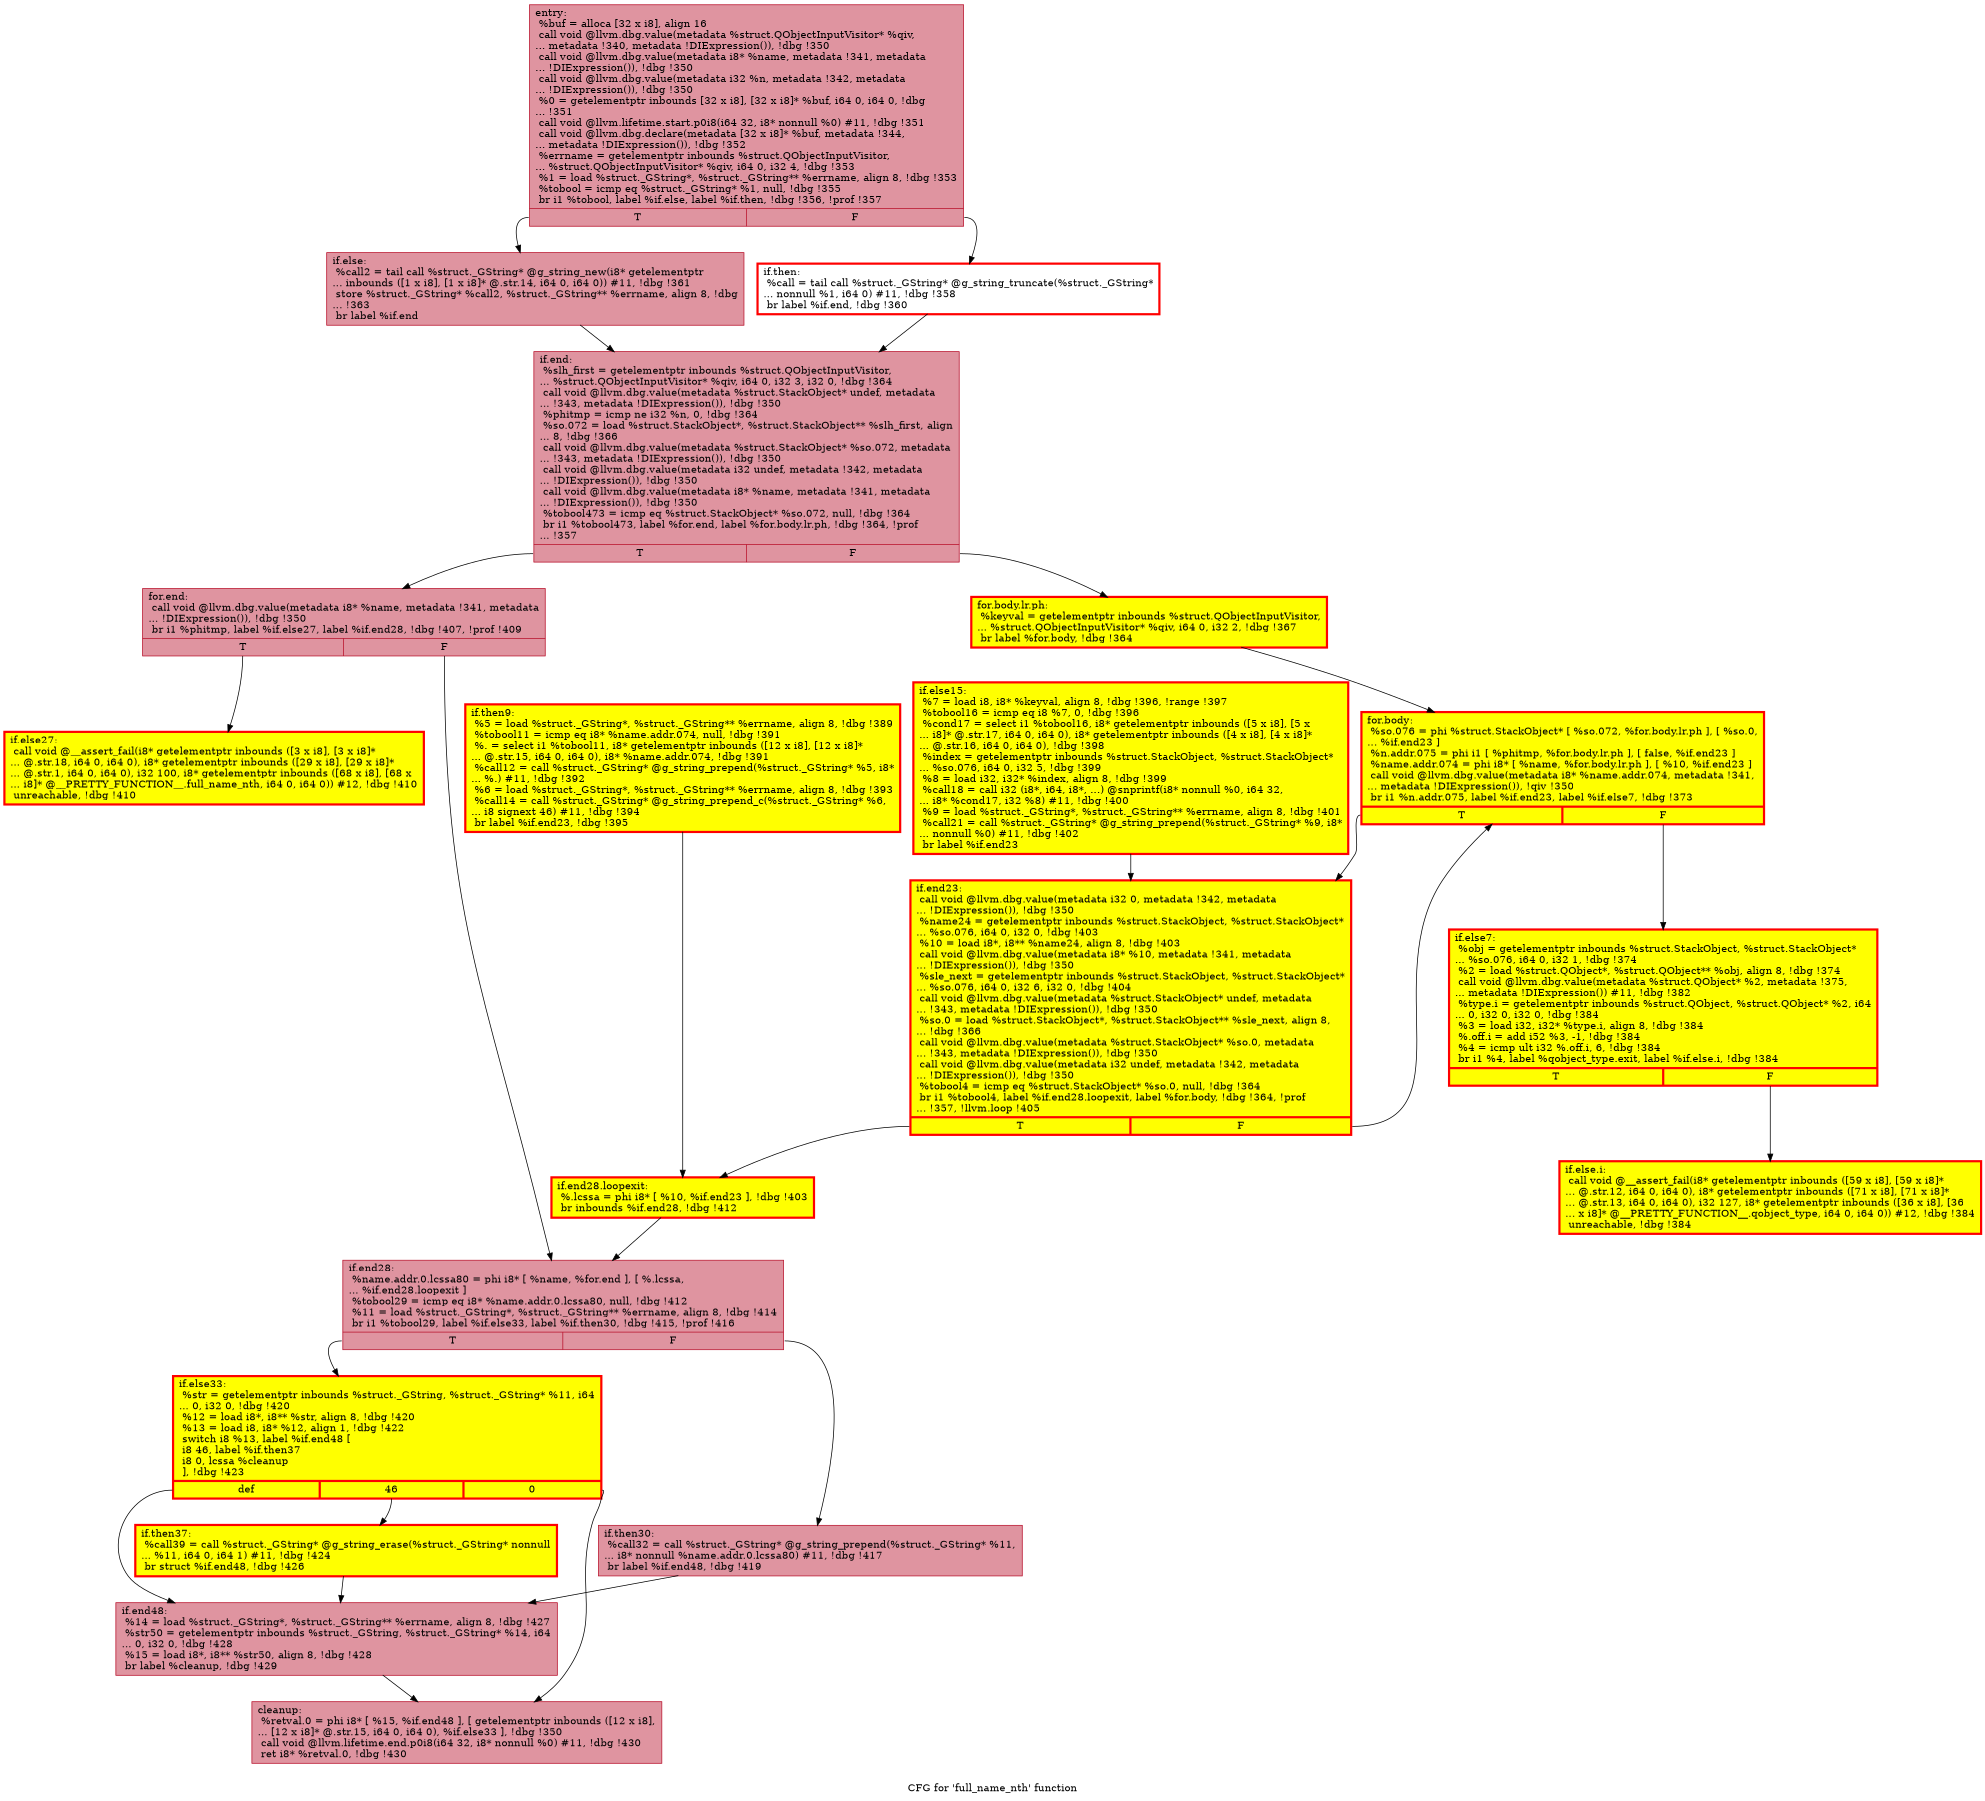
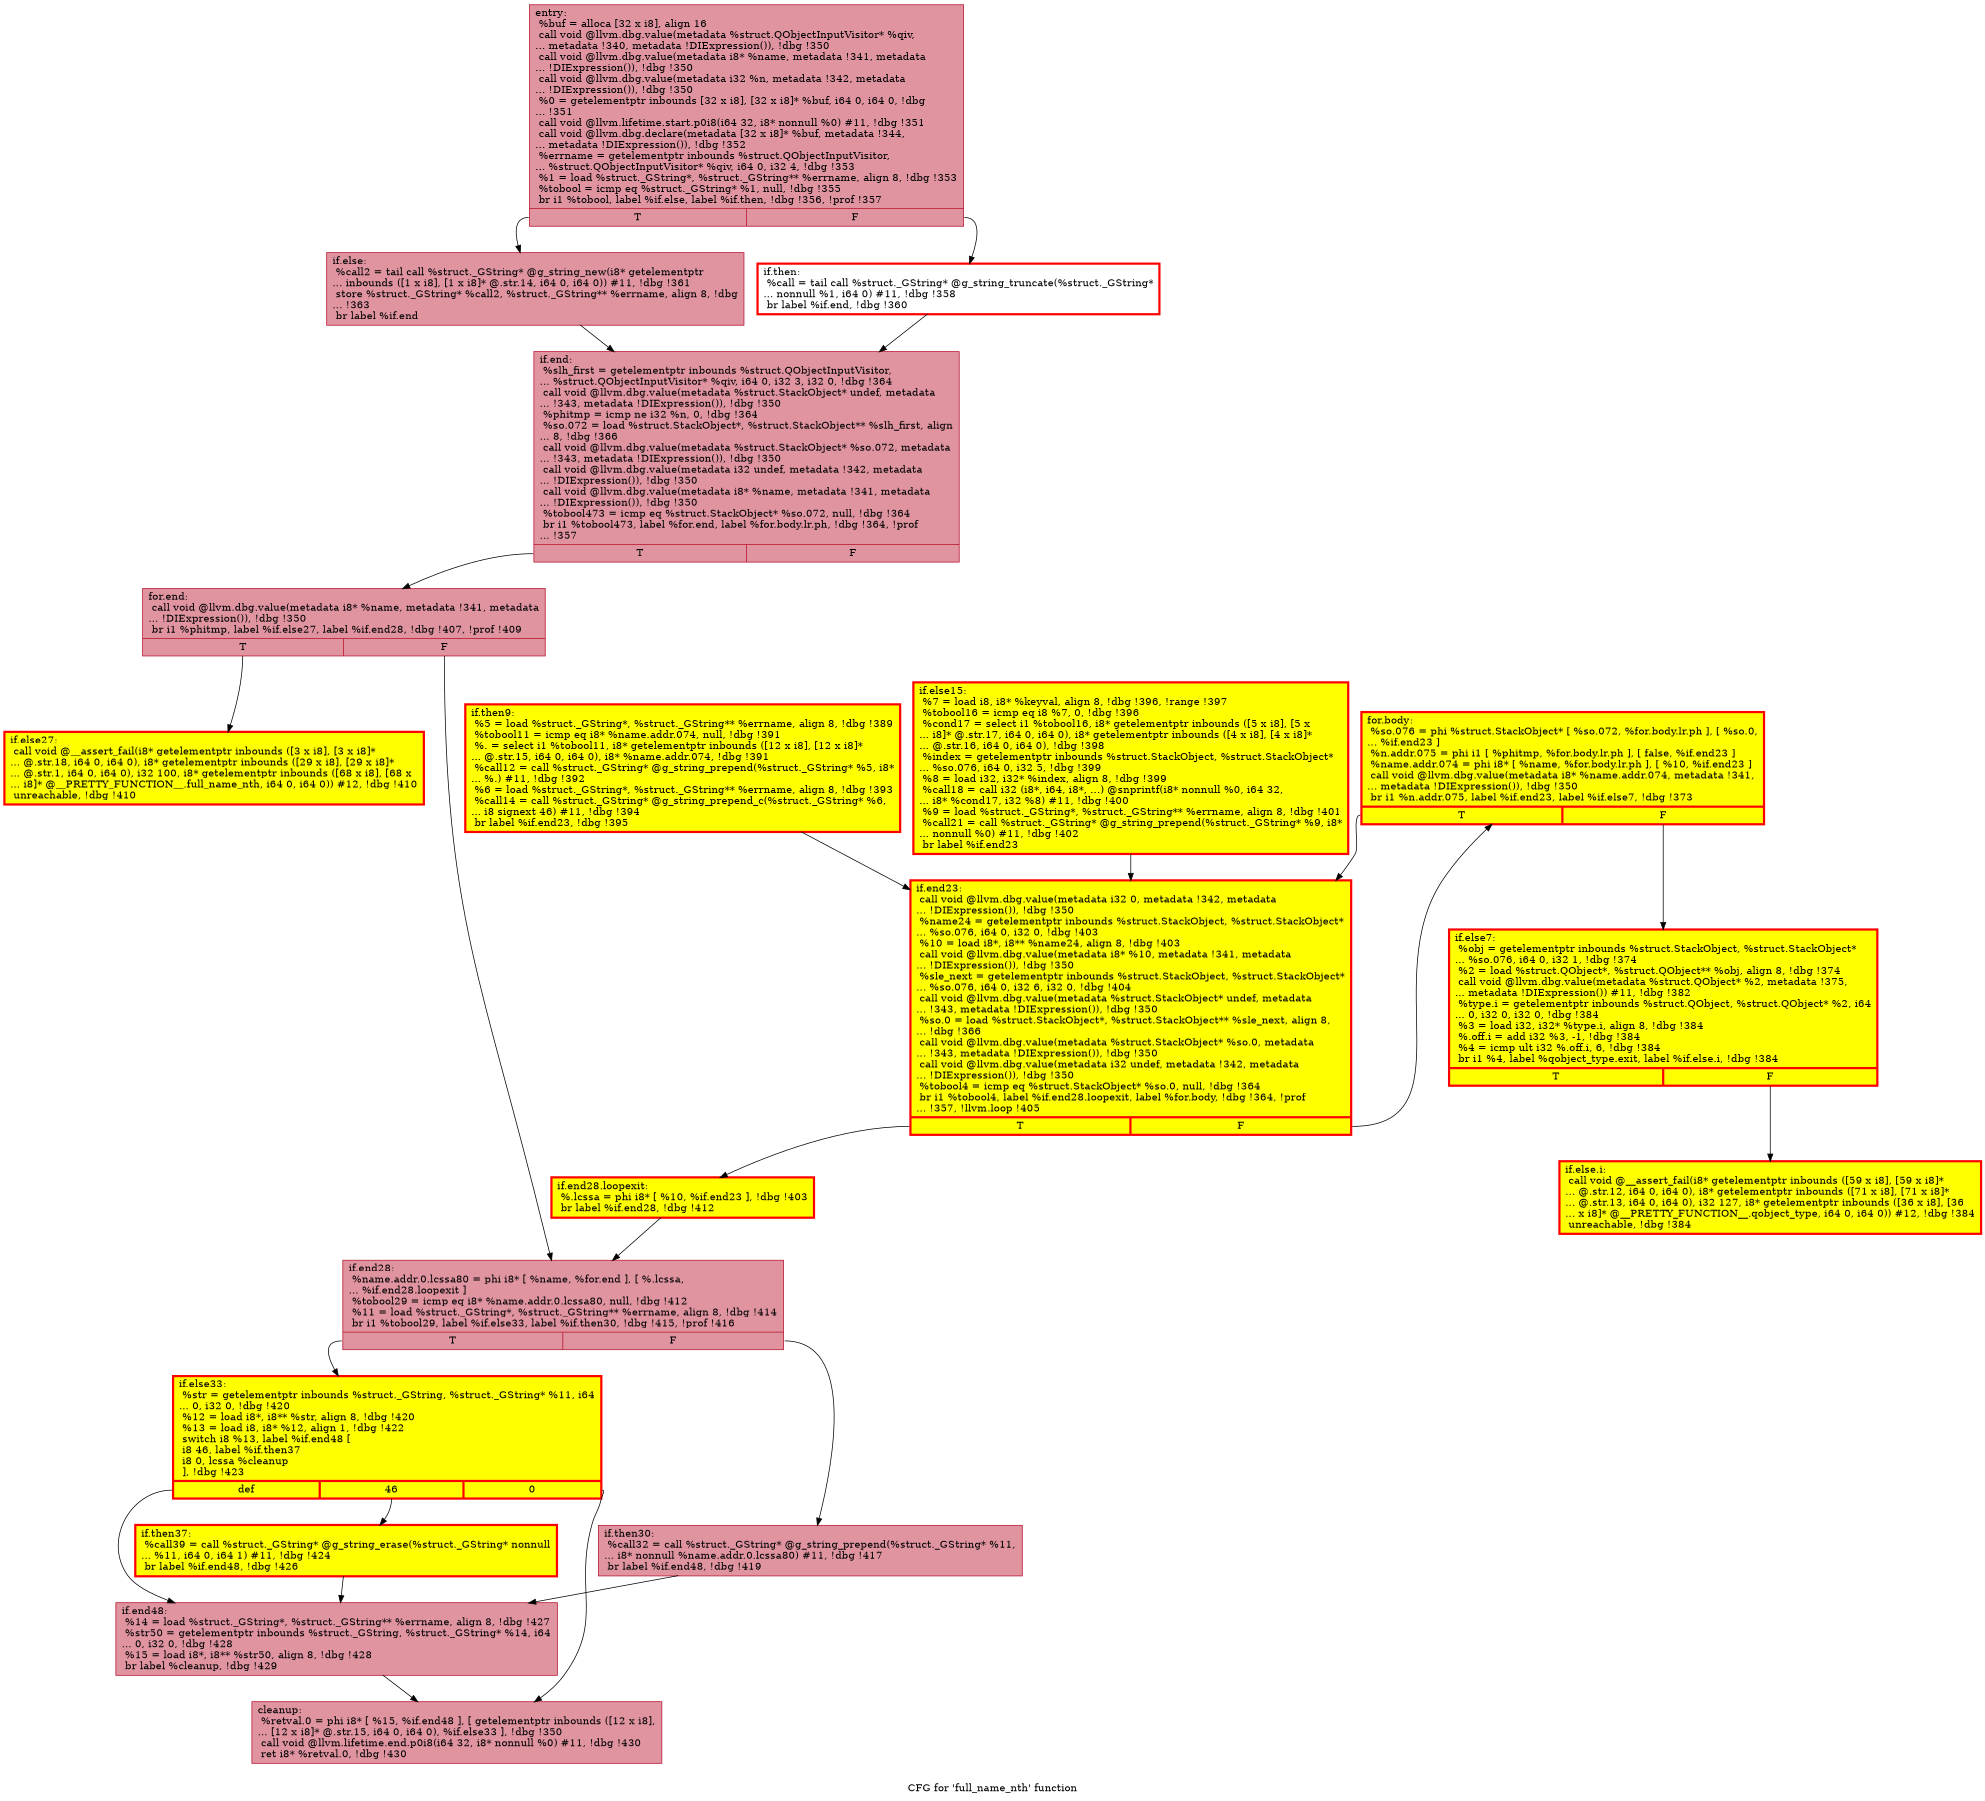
(1149, 622) -> none
(1471, 786) -> (1473, 786)
(683, 1001) -> (852, 859)
(1548, 1037) -> (1548, 1037)
(648, 1208) -> (636, 1208)
(223, 1567) -> (220, 1567)
